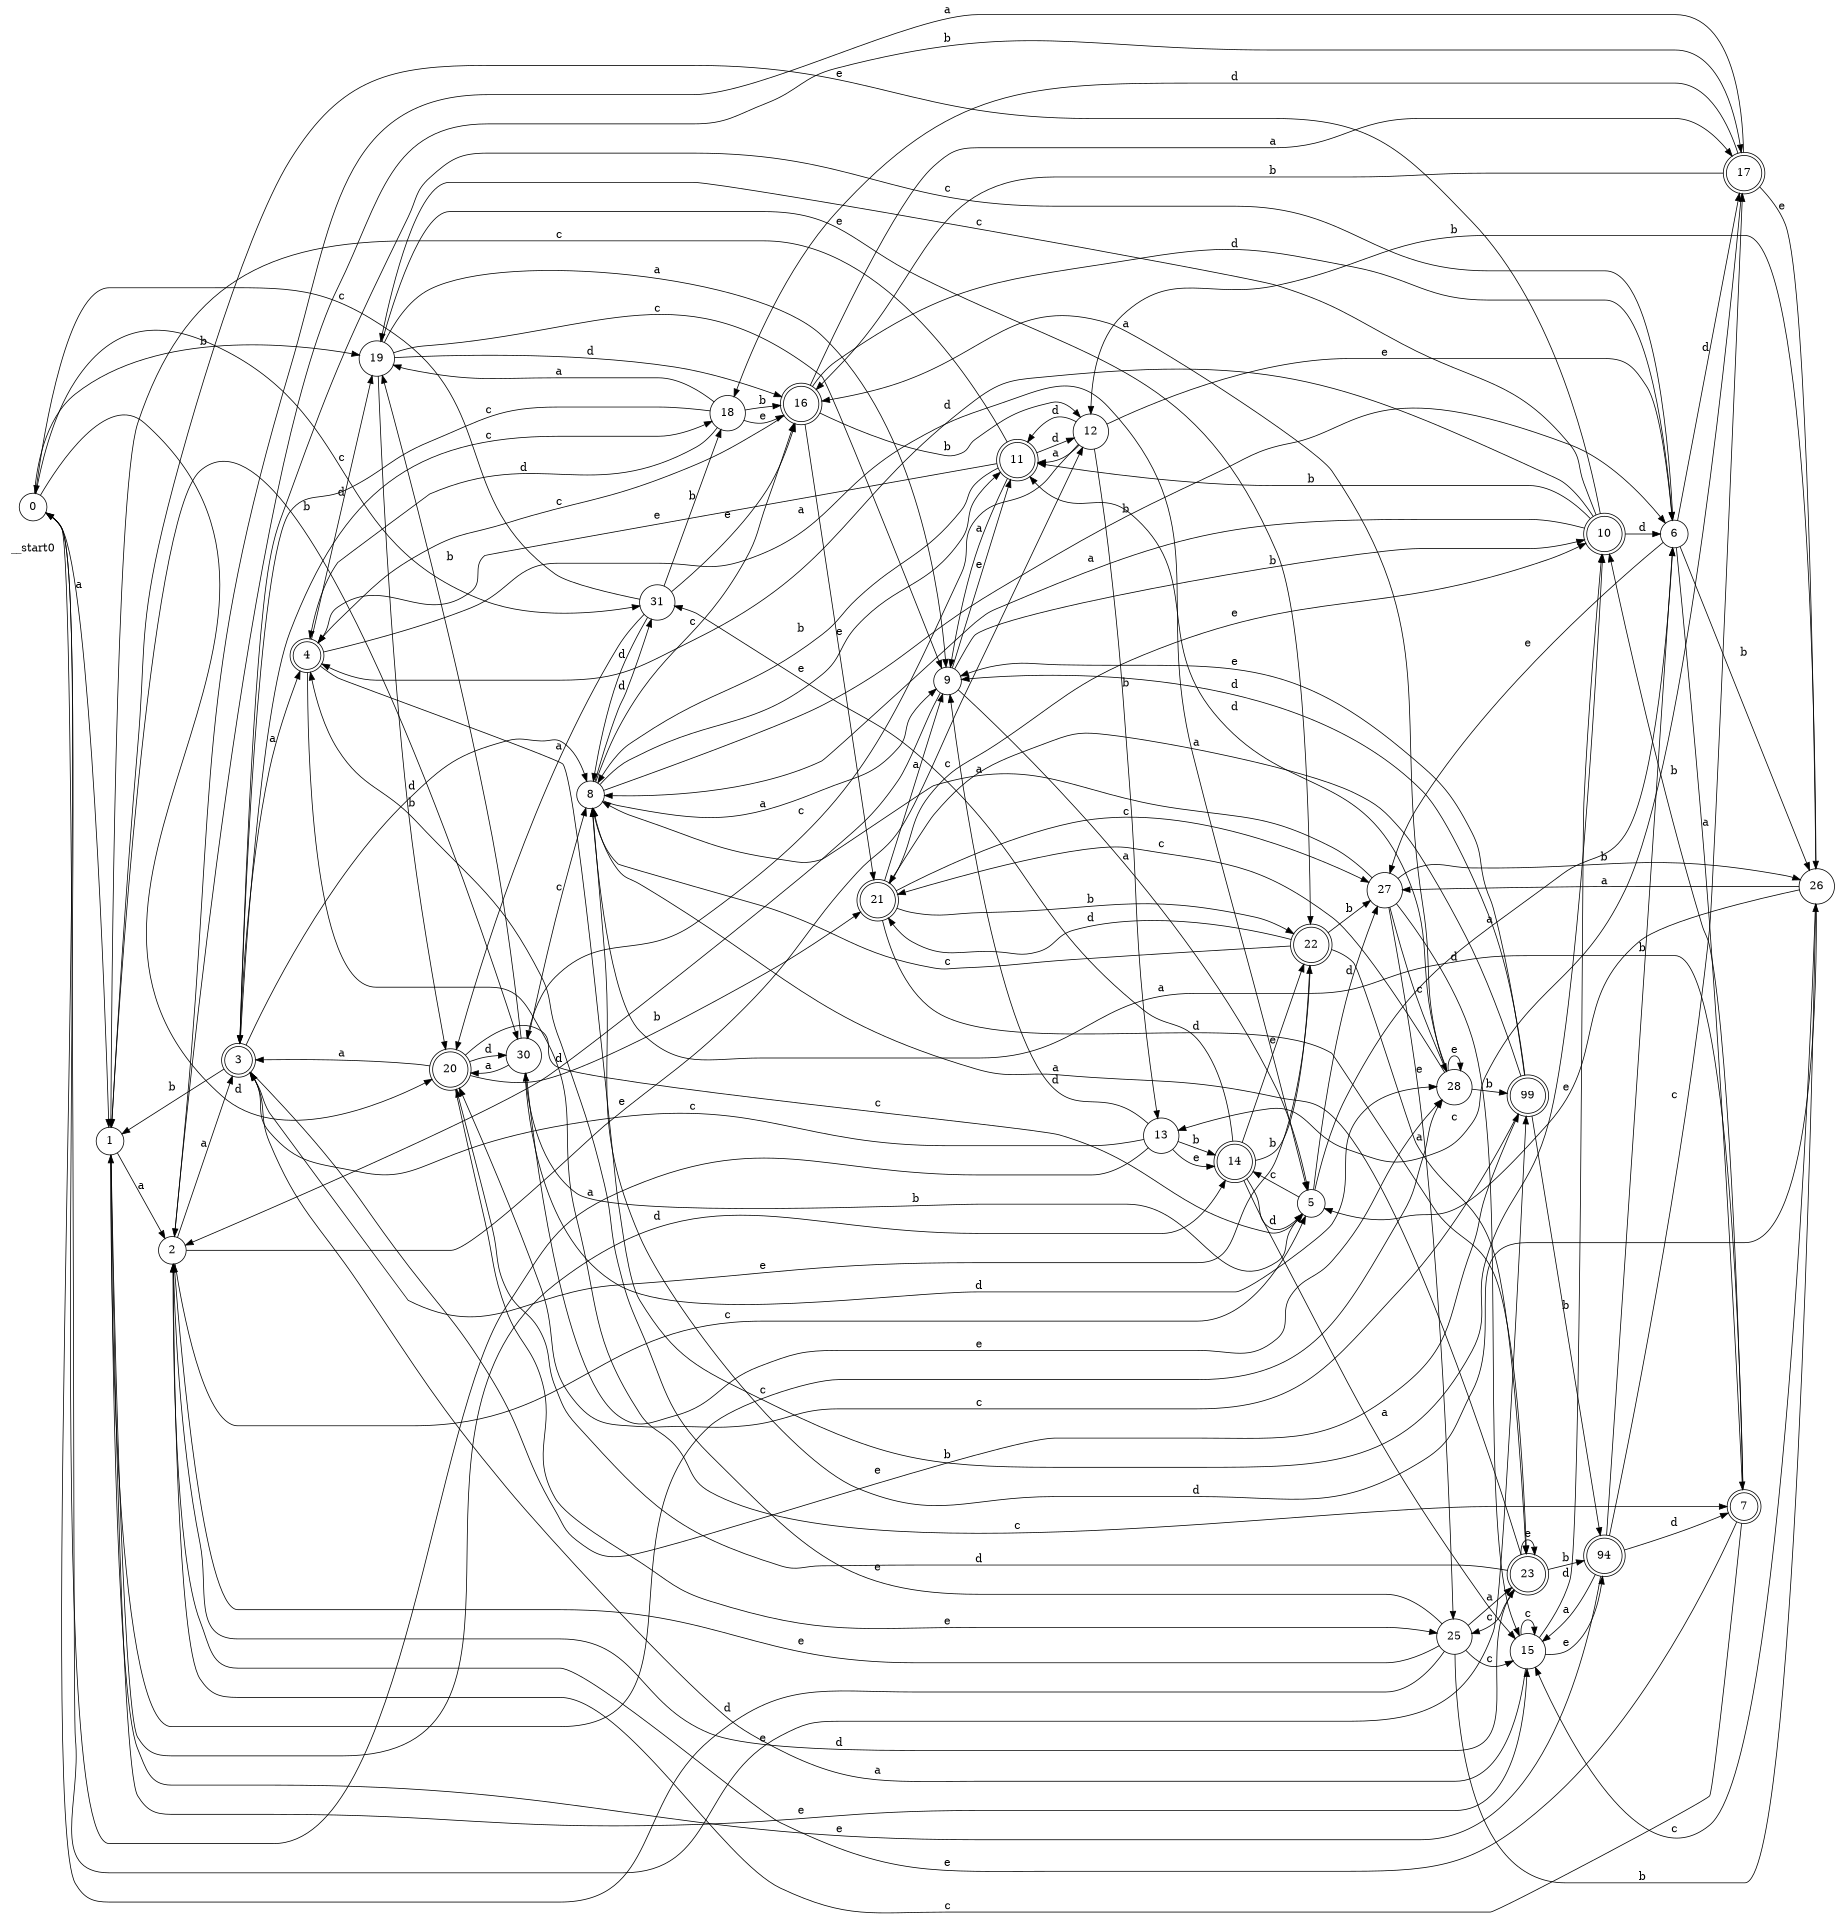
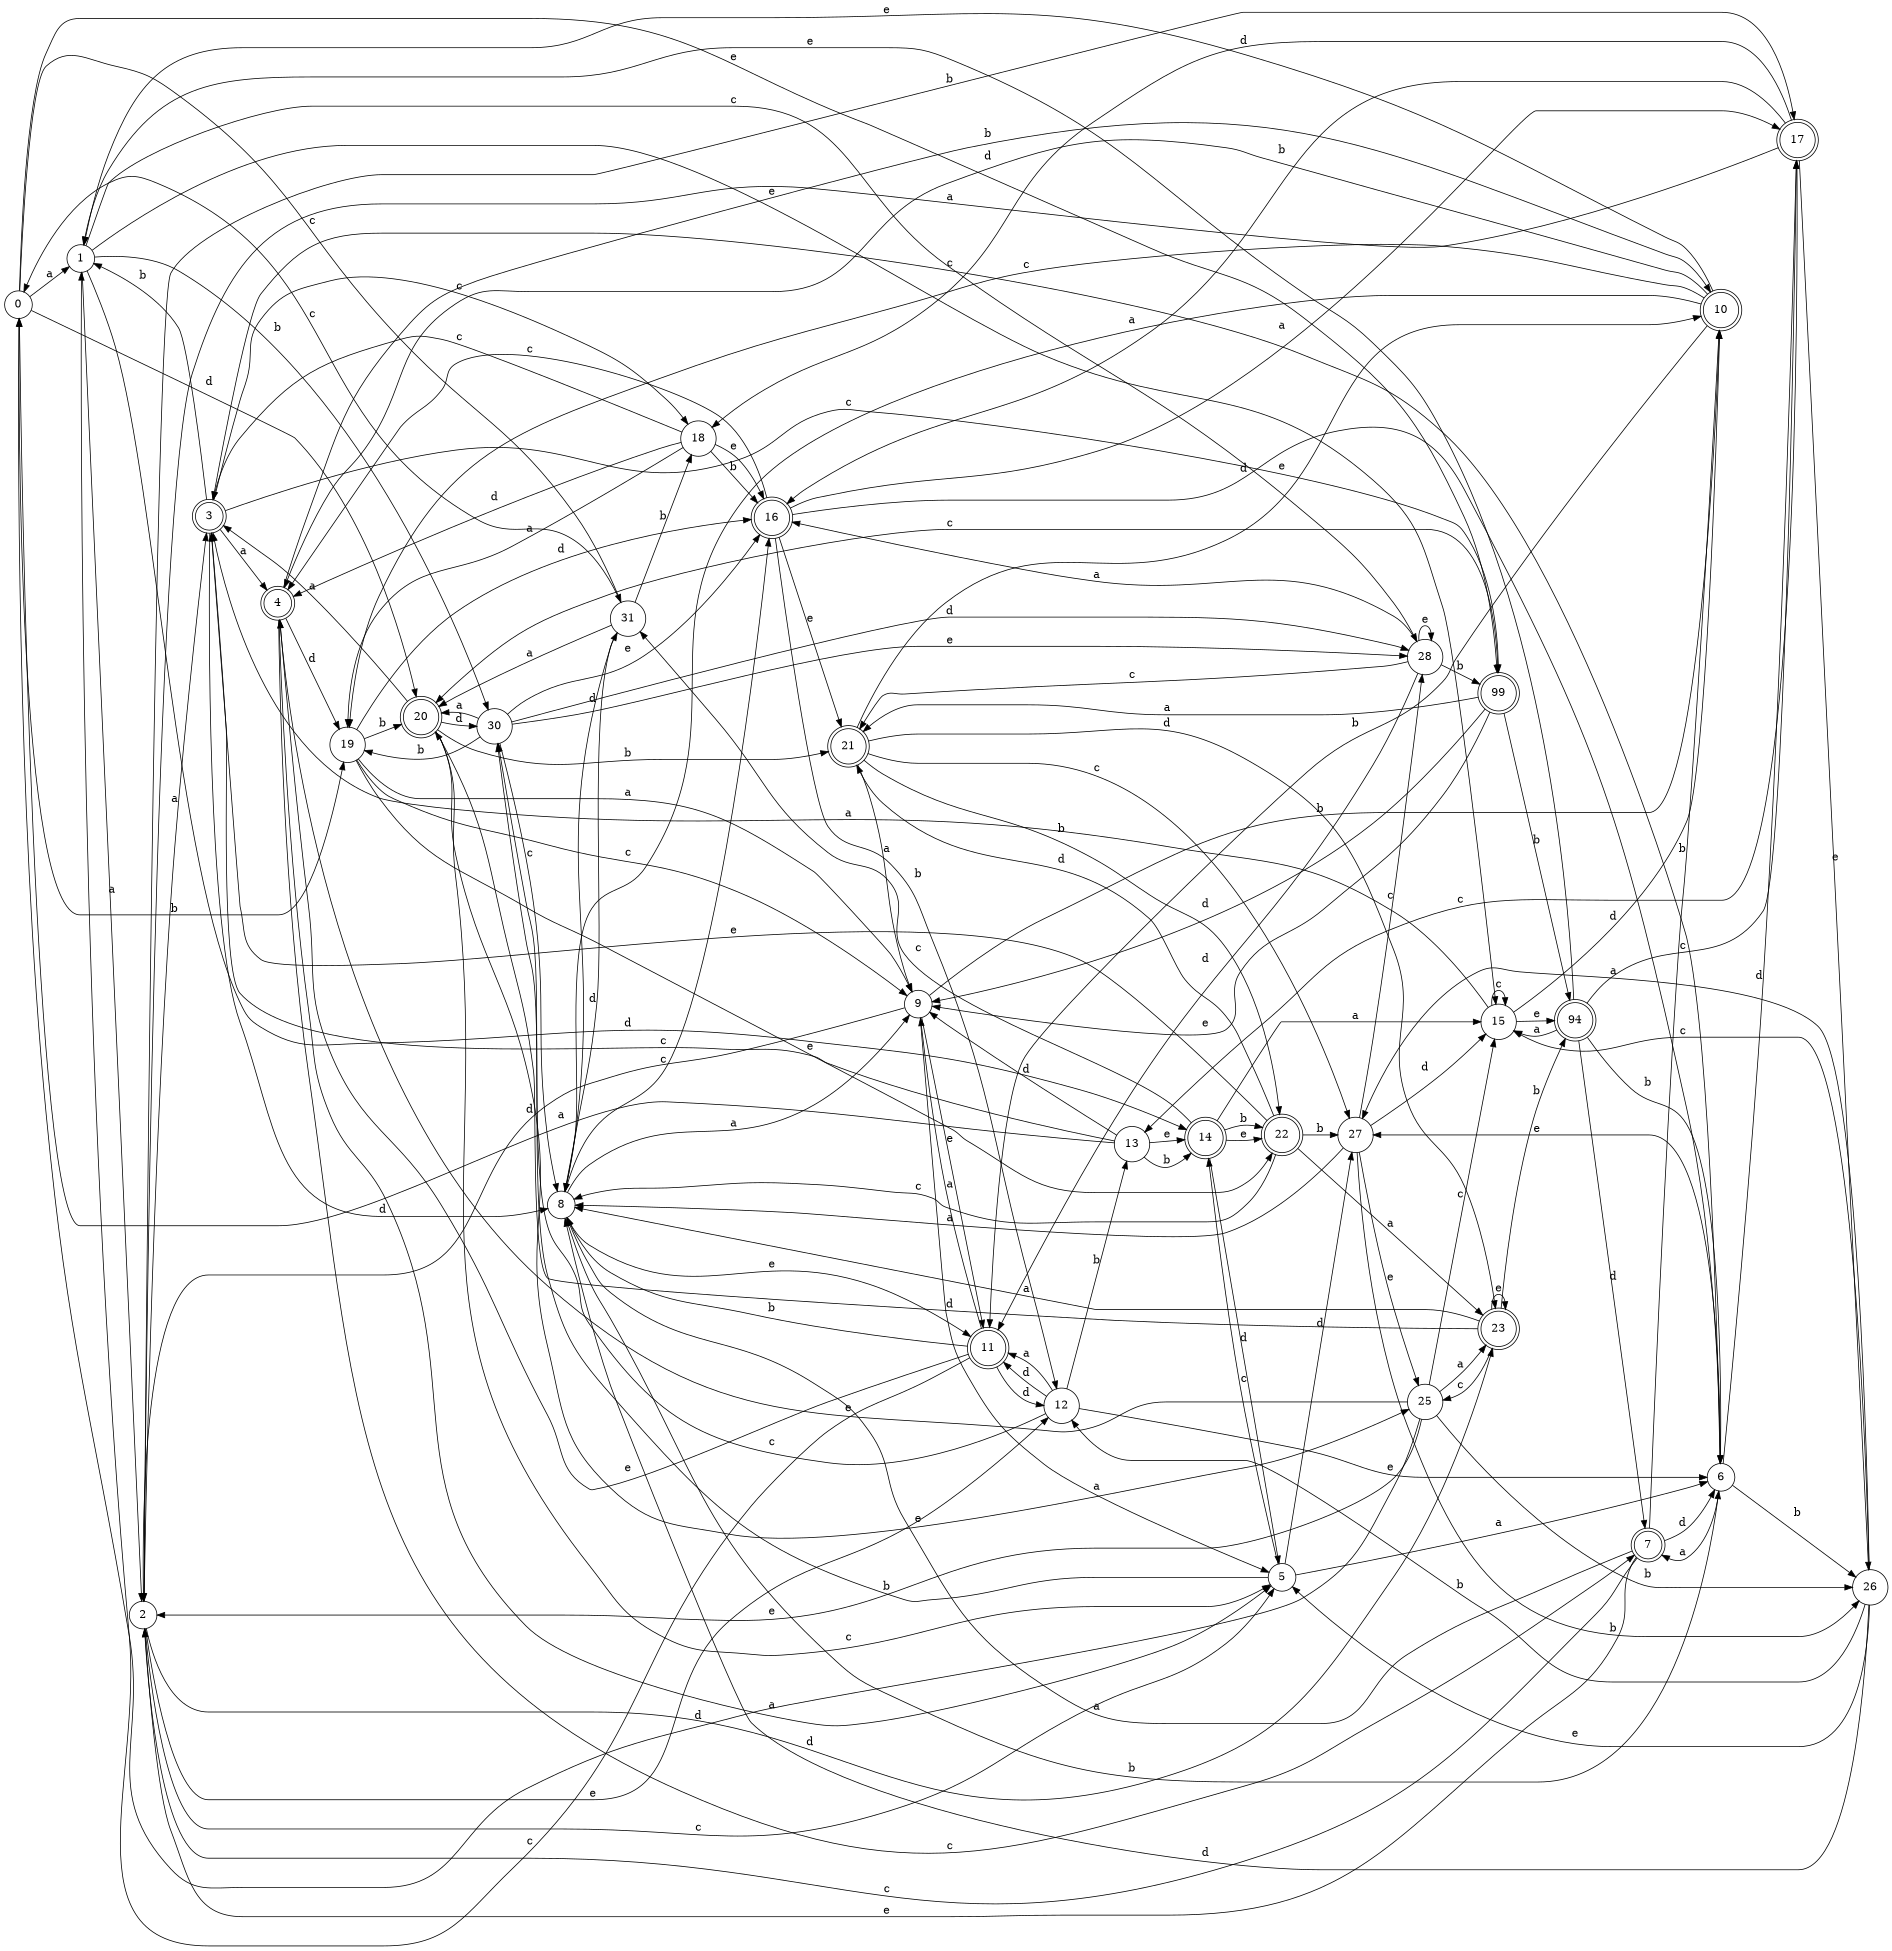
(744, 520) -> (648, 653)
(1639, 534) -> (1692, 1523)
(33, 549) -> none
(878, 1471) -> (848, 403)
